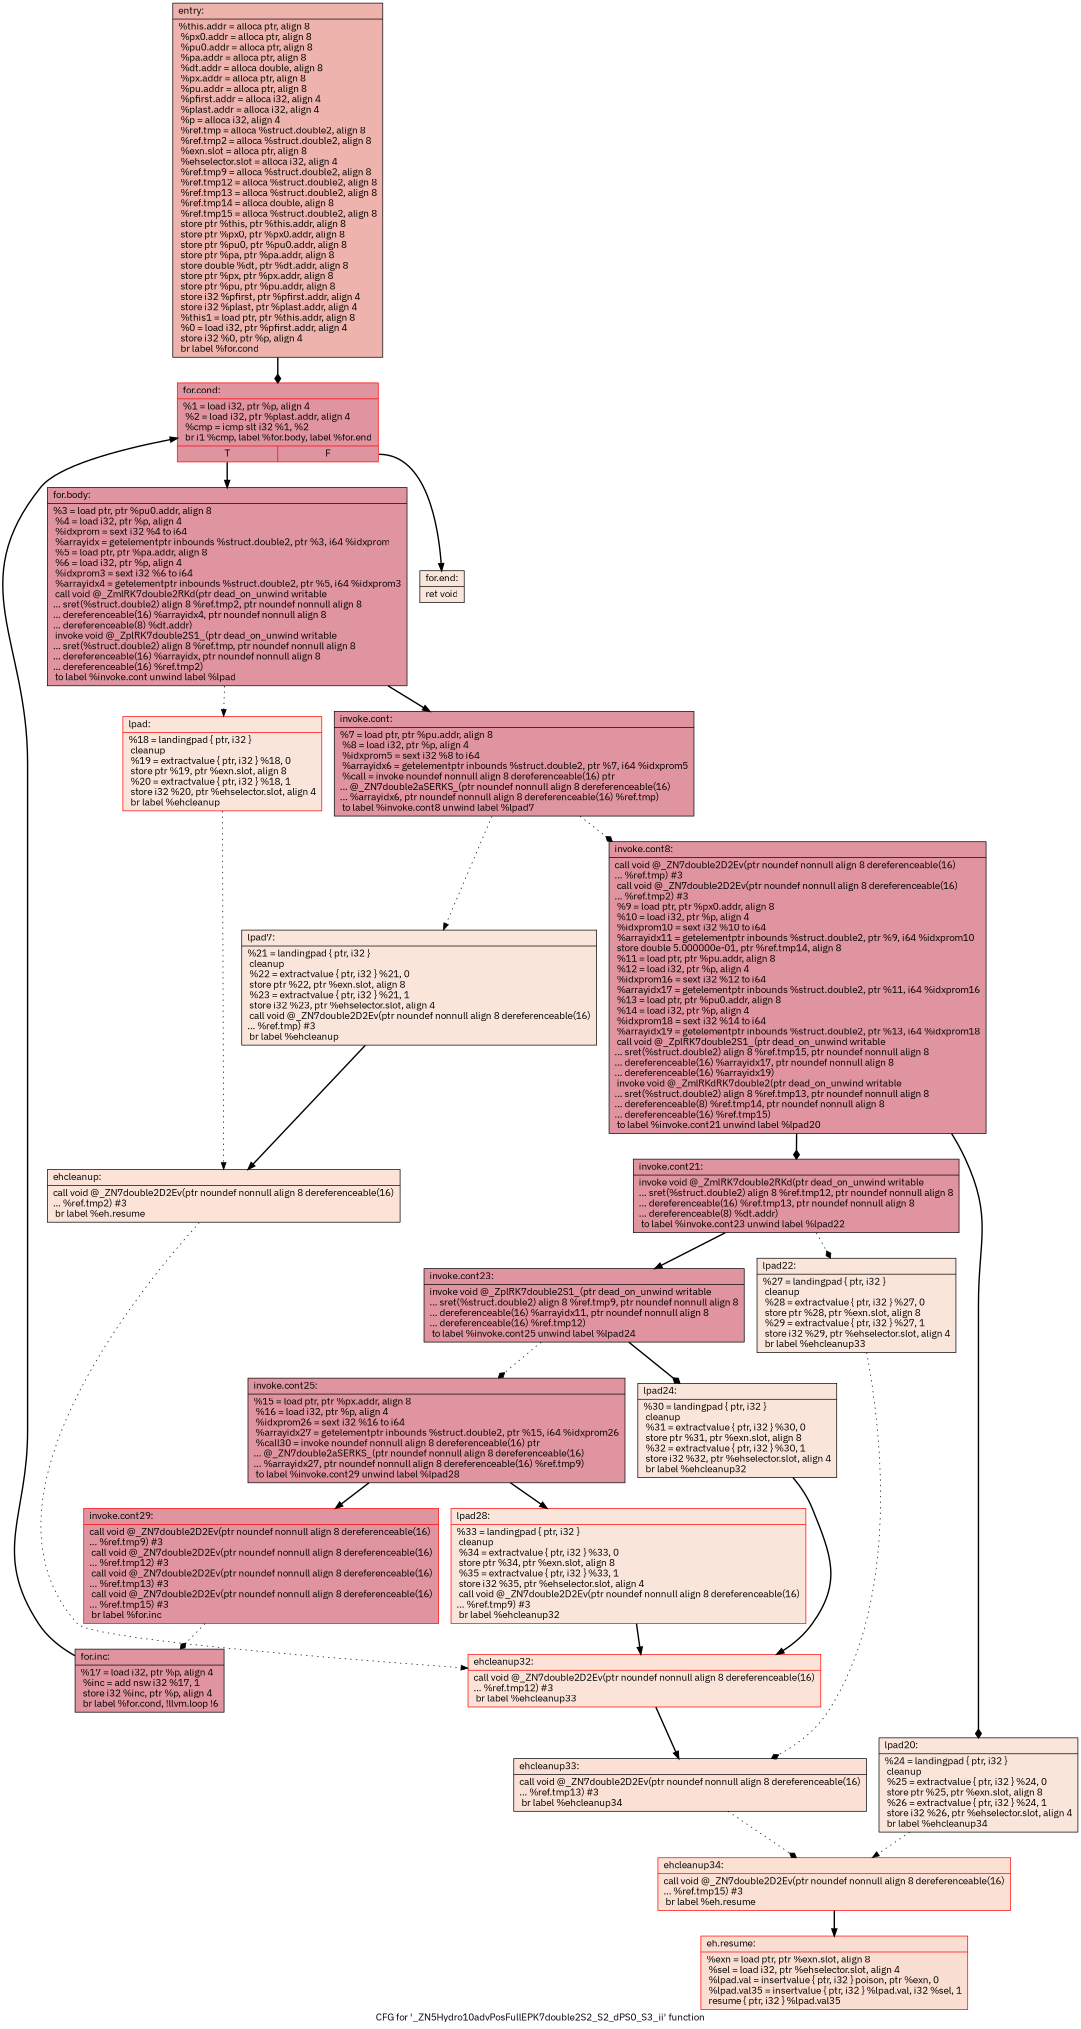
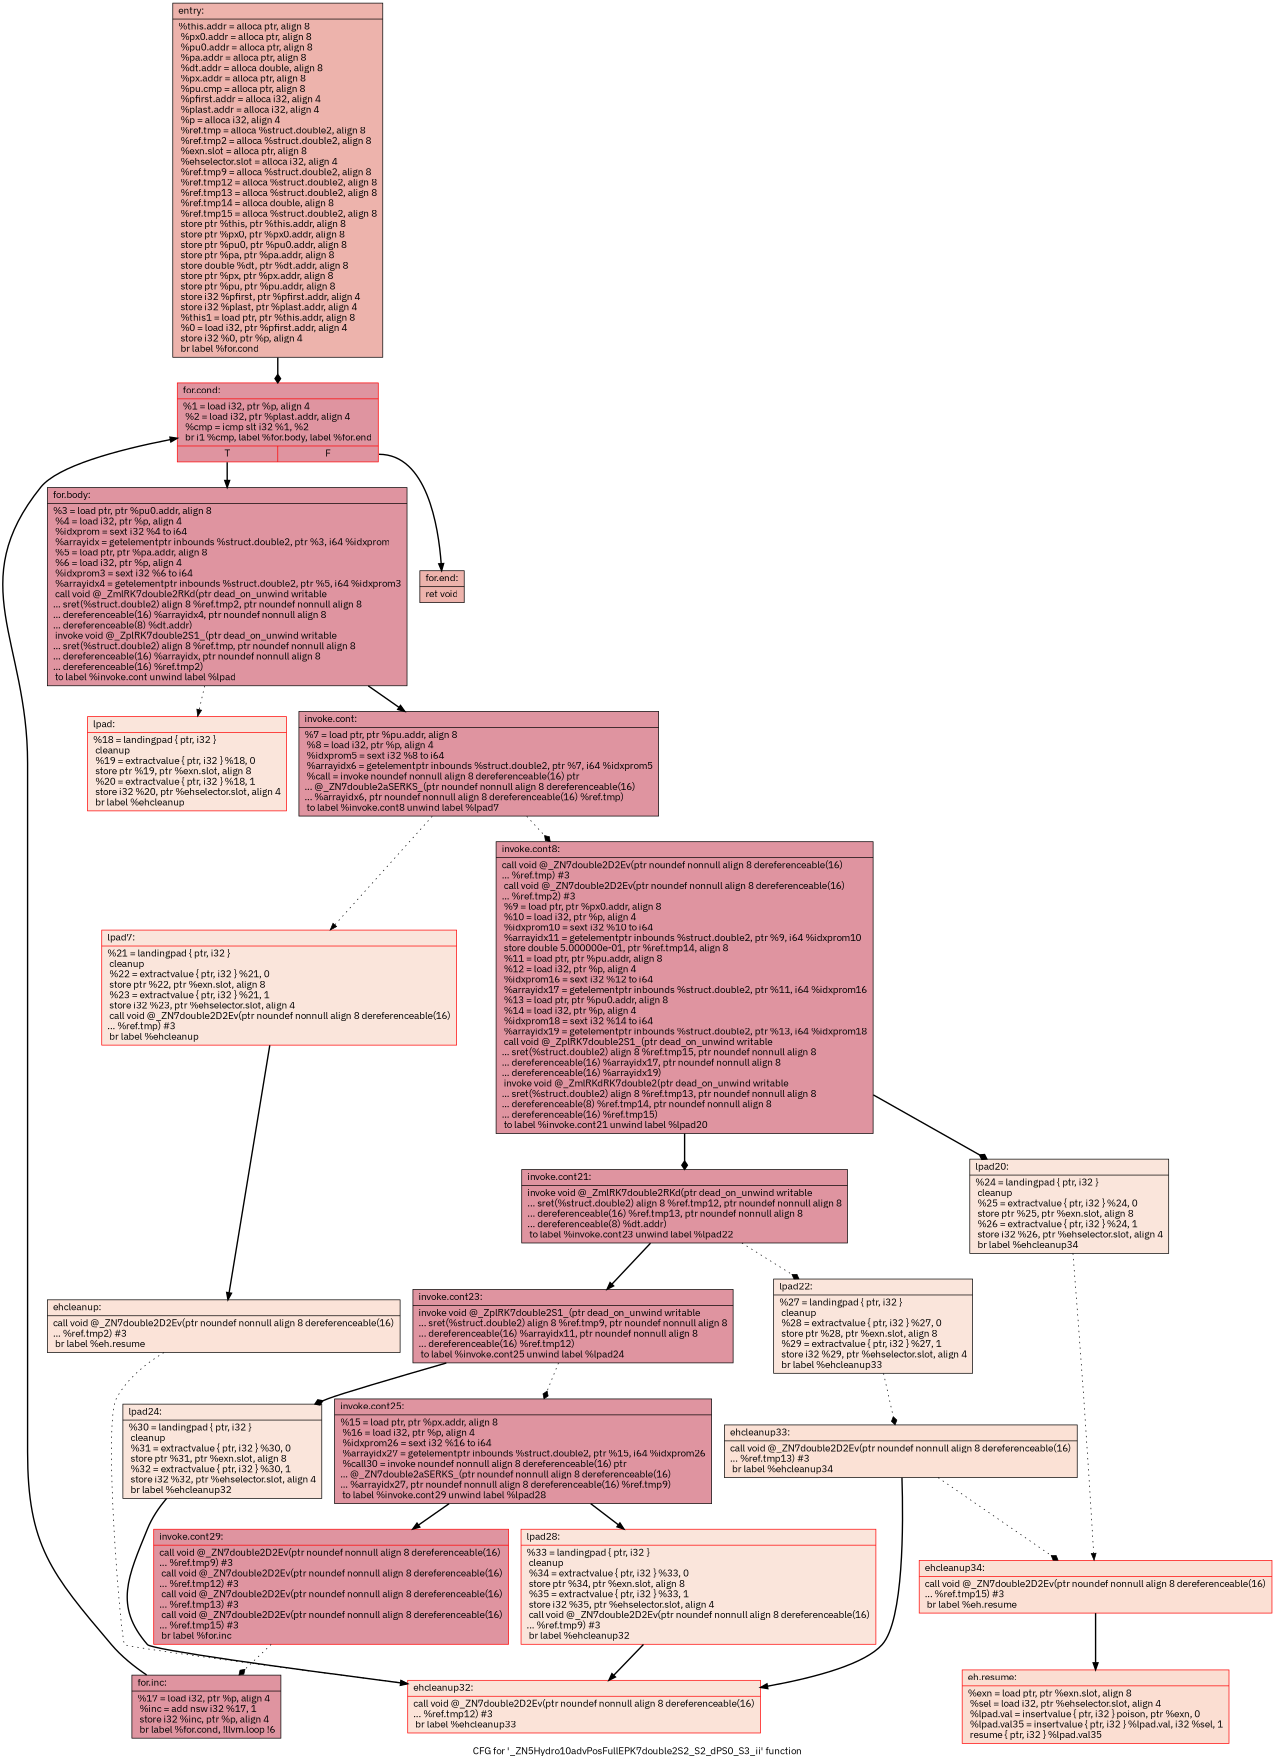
(243, 89) -> (242, 89)
(442, 587) -> (442, 587)
(223, 987) -> none
(419, 988) -> (279, 988)
(666, 1730) -> (892, 1624)
